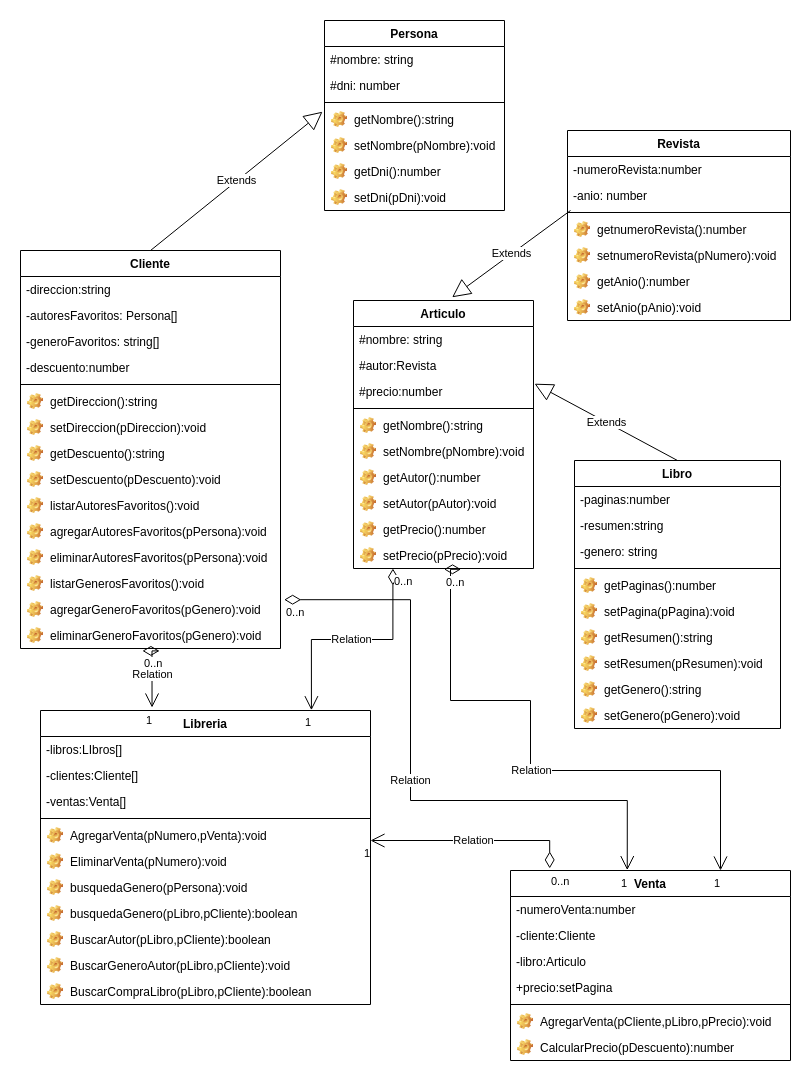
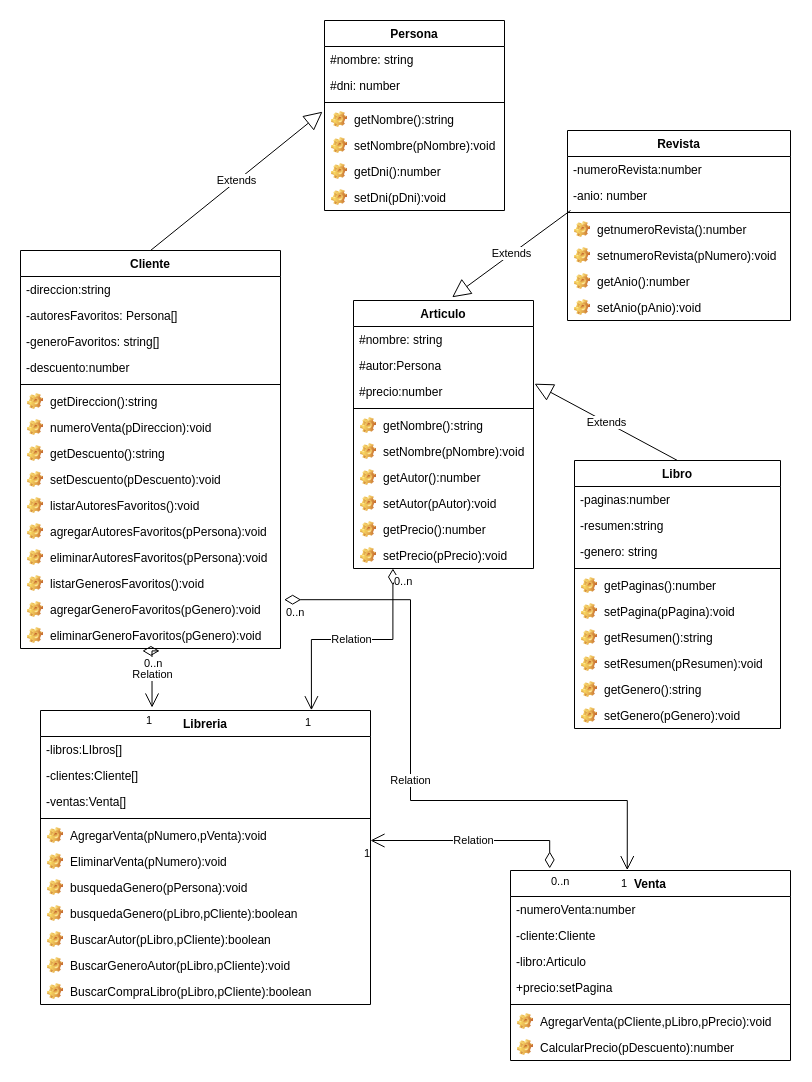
(403, 366) -> (404, 366)
(138, 428) -> (138, 428)
(534, 771) -> none
